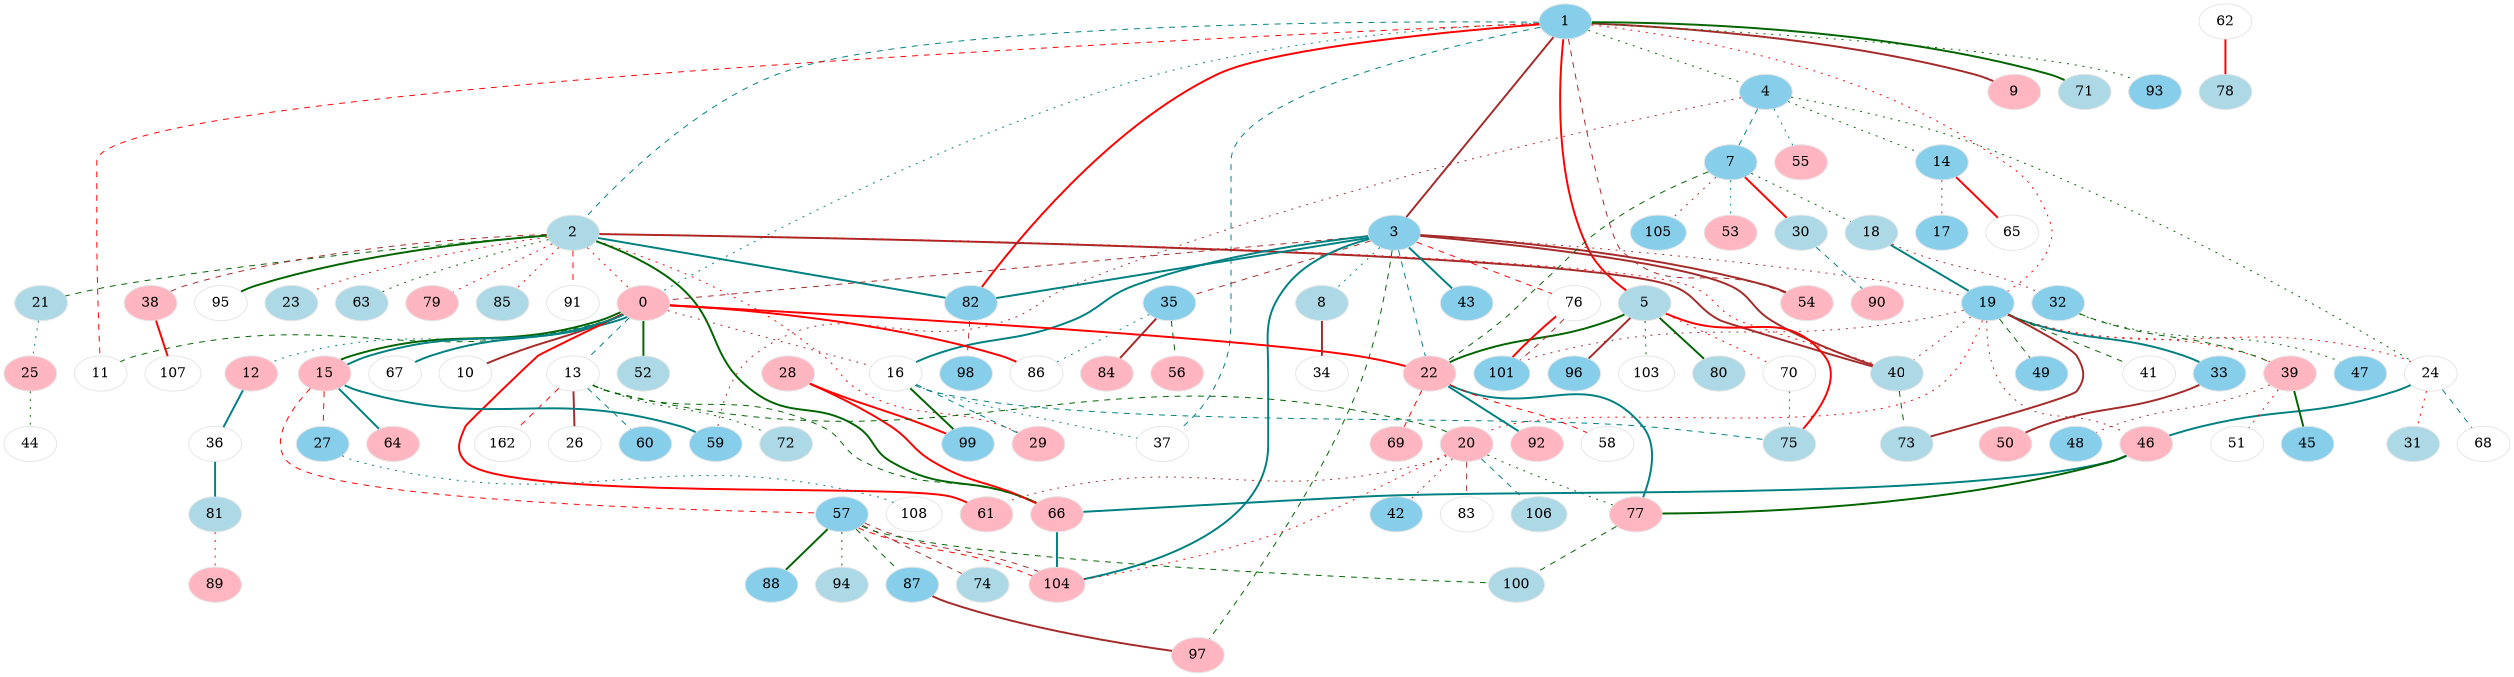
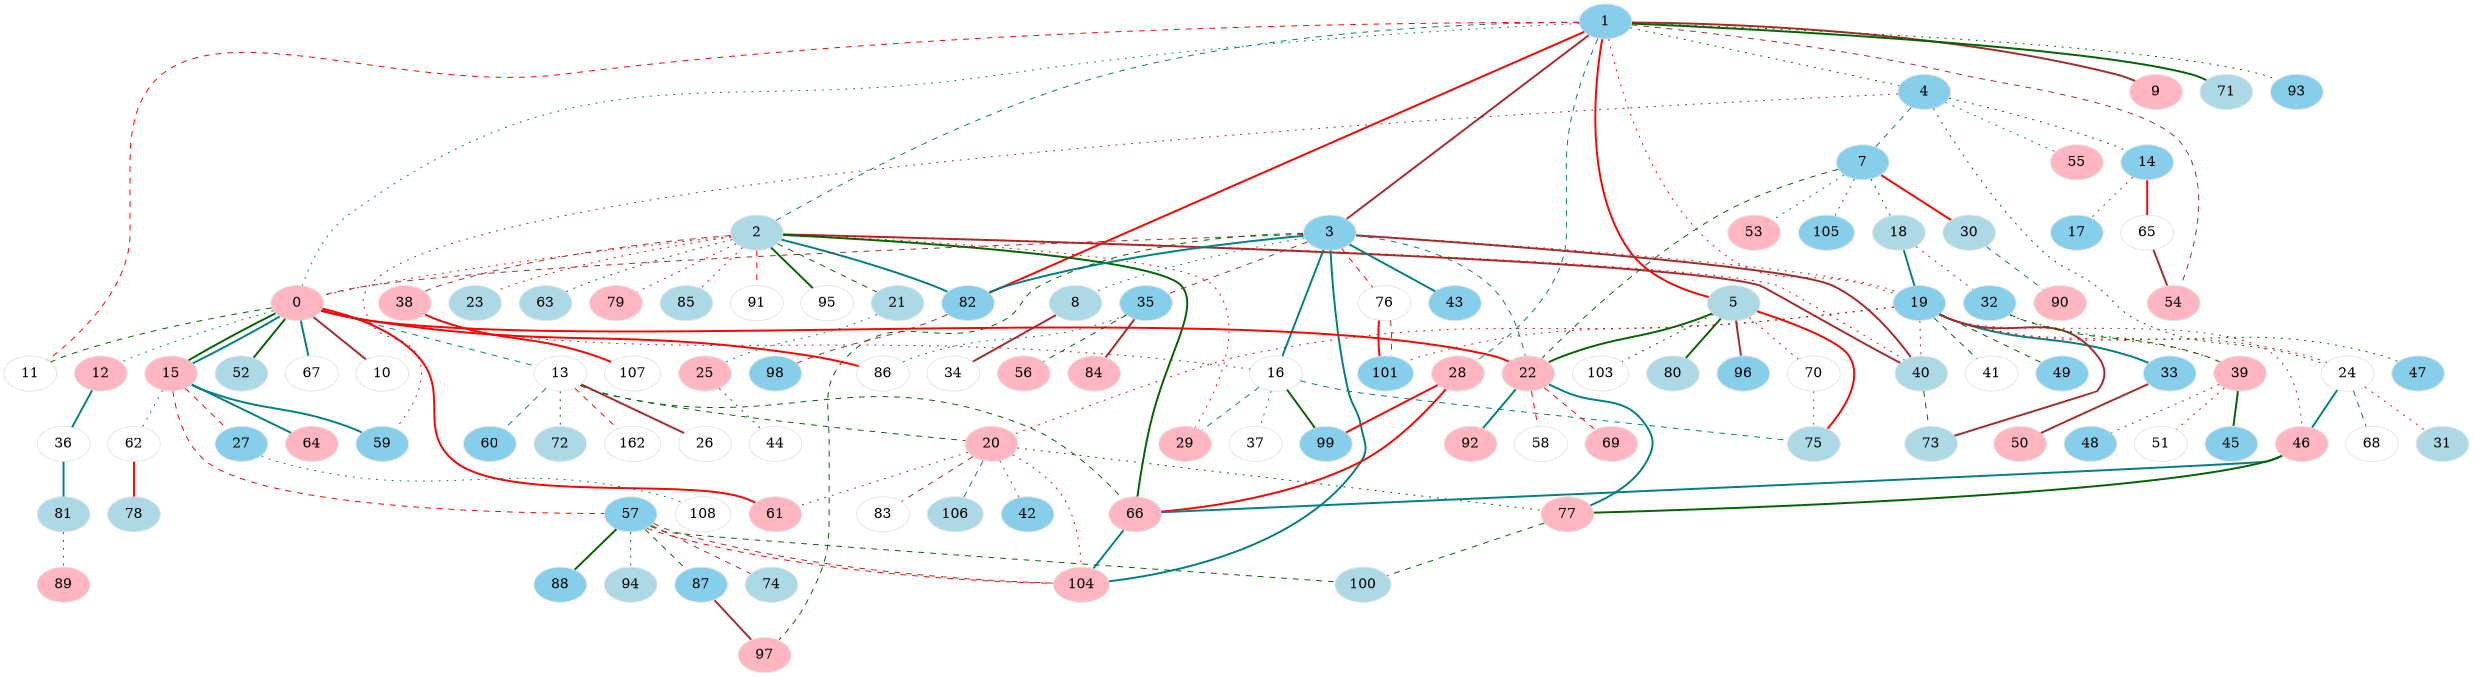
(1246, 133) -> (1566, 215)
(1605, 254) -> (2160, 268)
none -> (153, 409)
